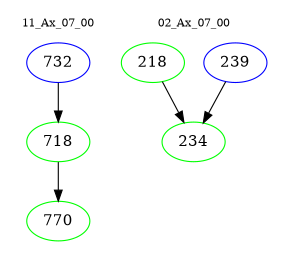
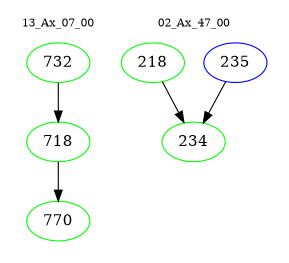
(58, 24) -> (58, 24)
(194, 24) -> (194, 24)
(58, 63) -> (58, 63)
(235, 63) -> (235, 63)
